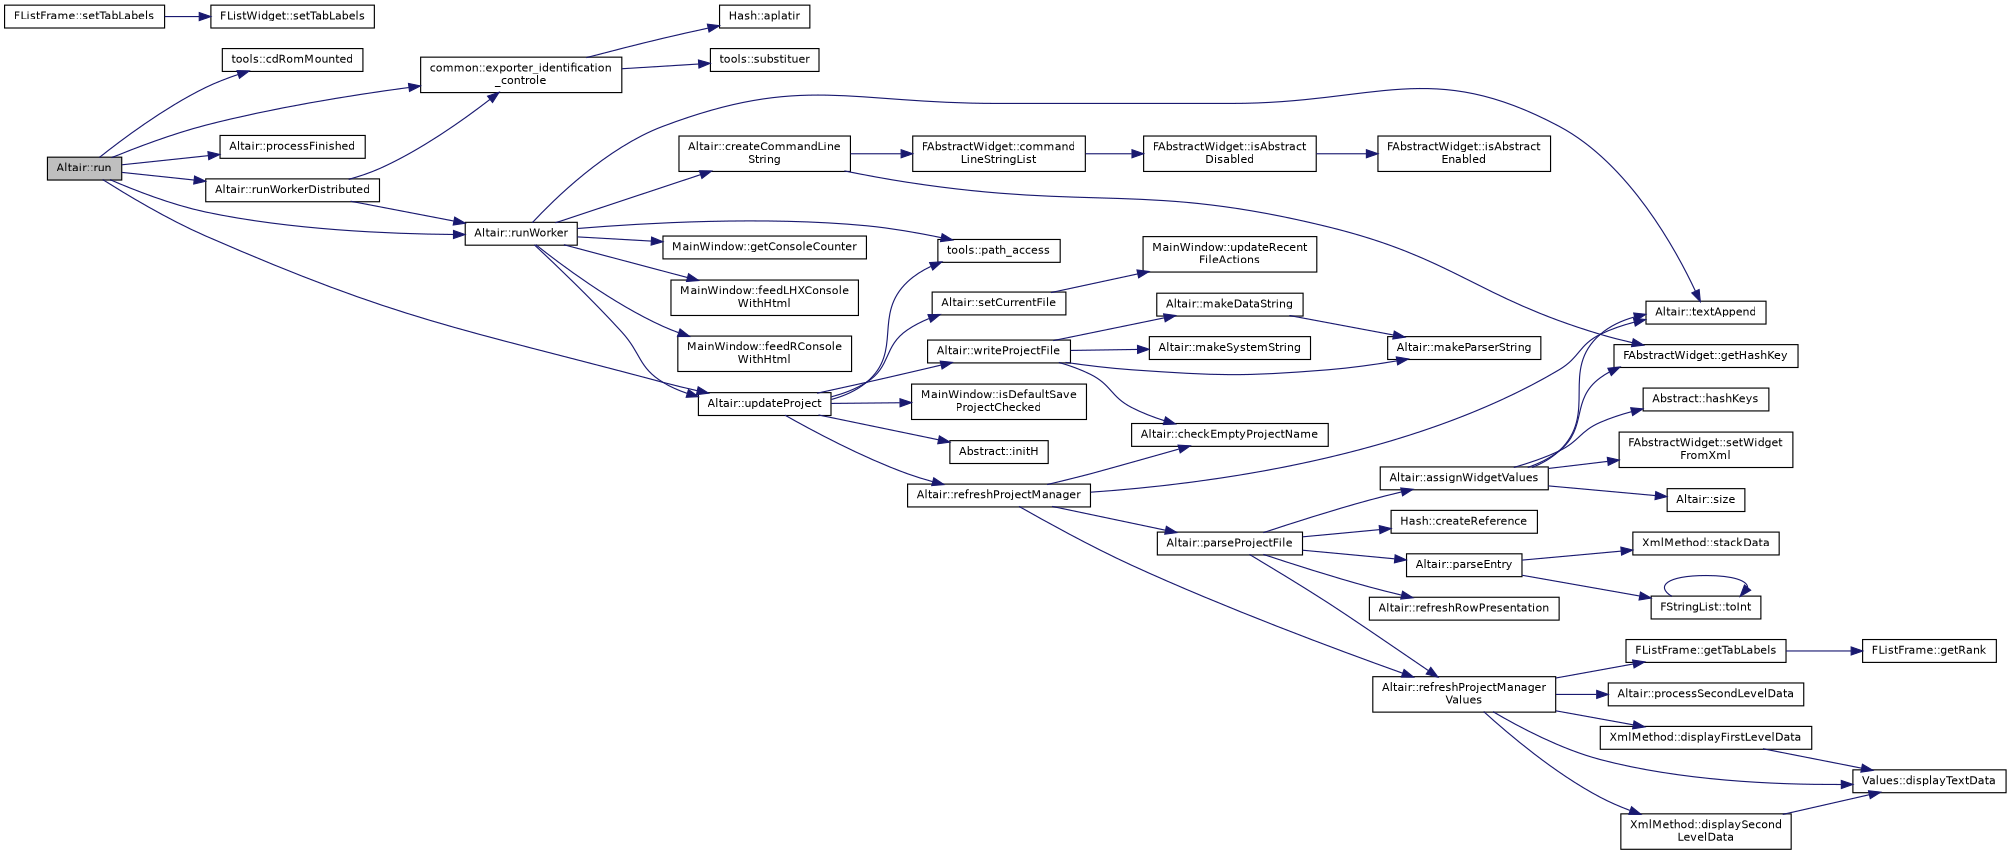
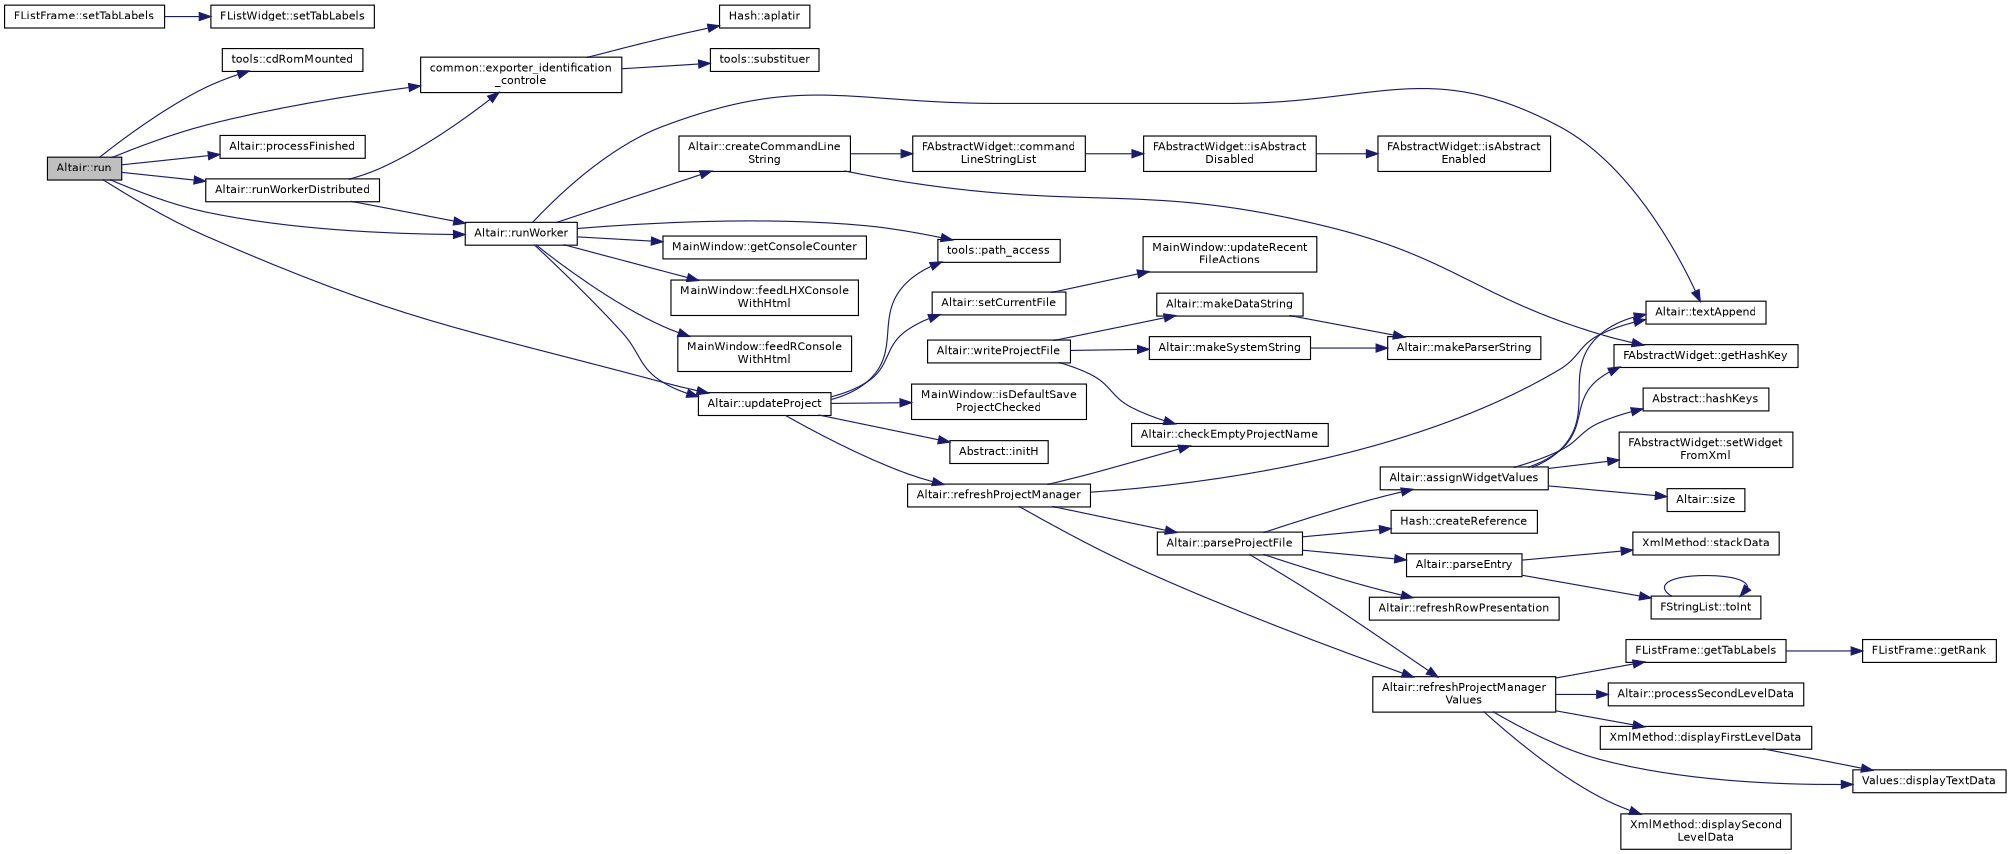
(1231, 375) -> (1343, 348)
(882, 379) -> none
(1826, 805) -> none
